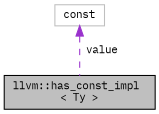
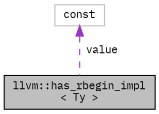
(80, 92) -> (80, 92)
